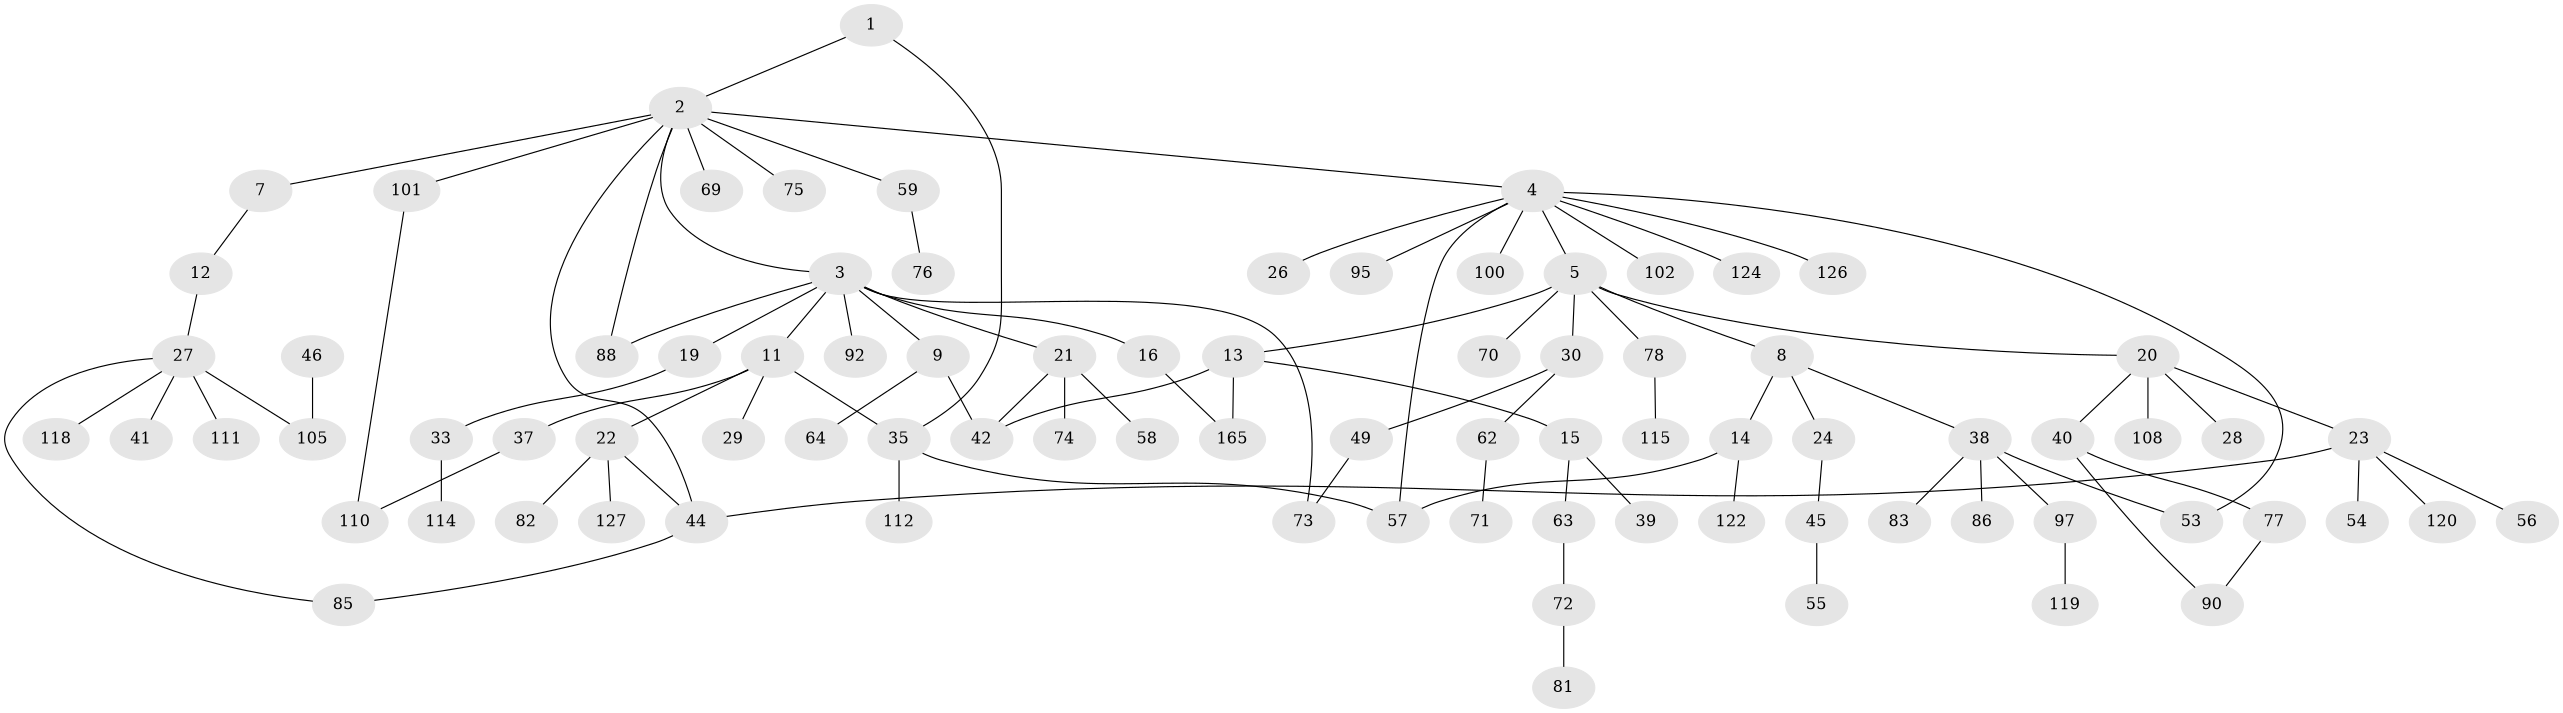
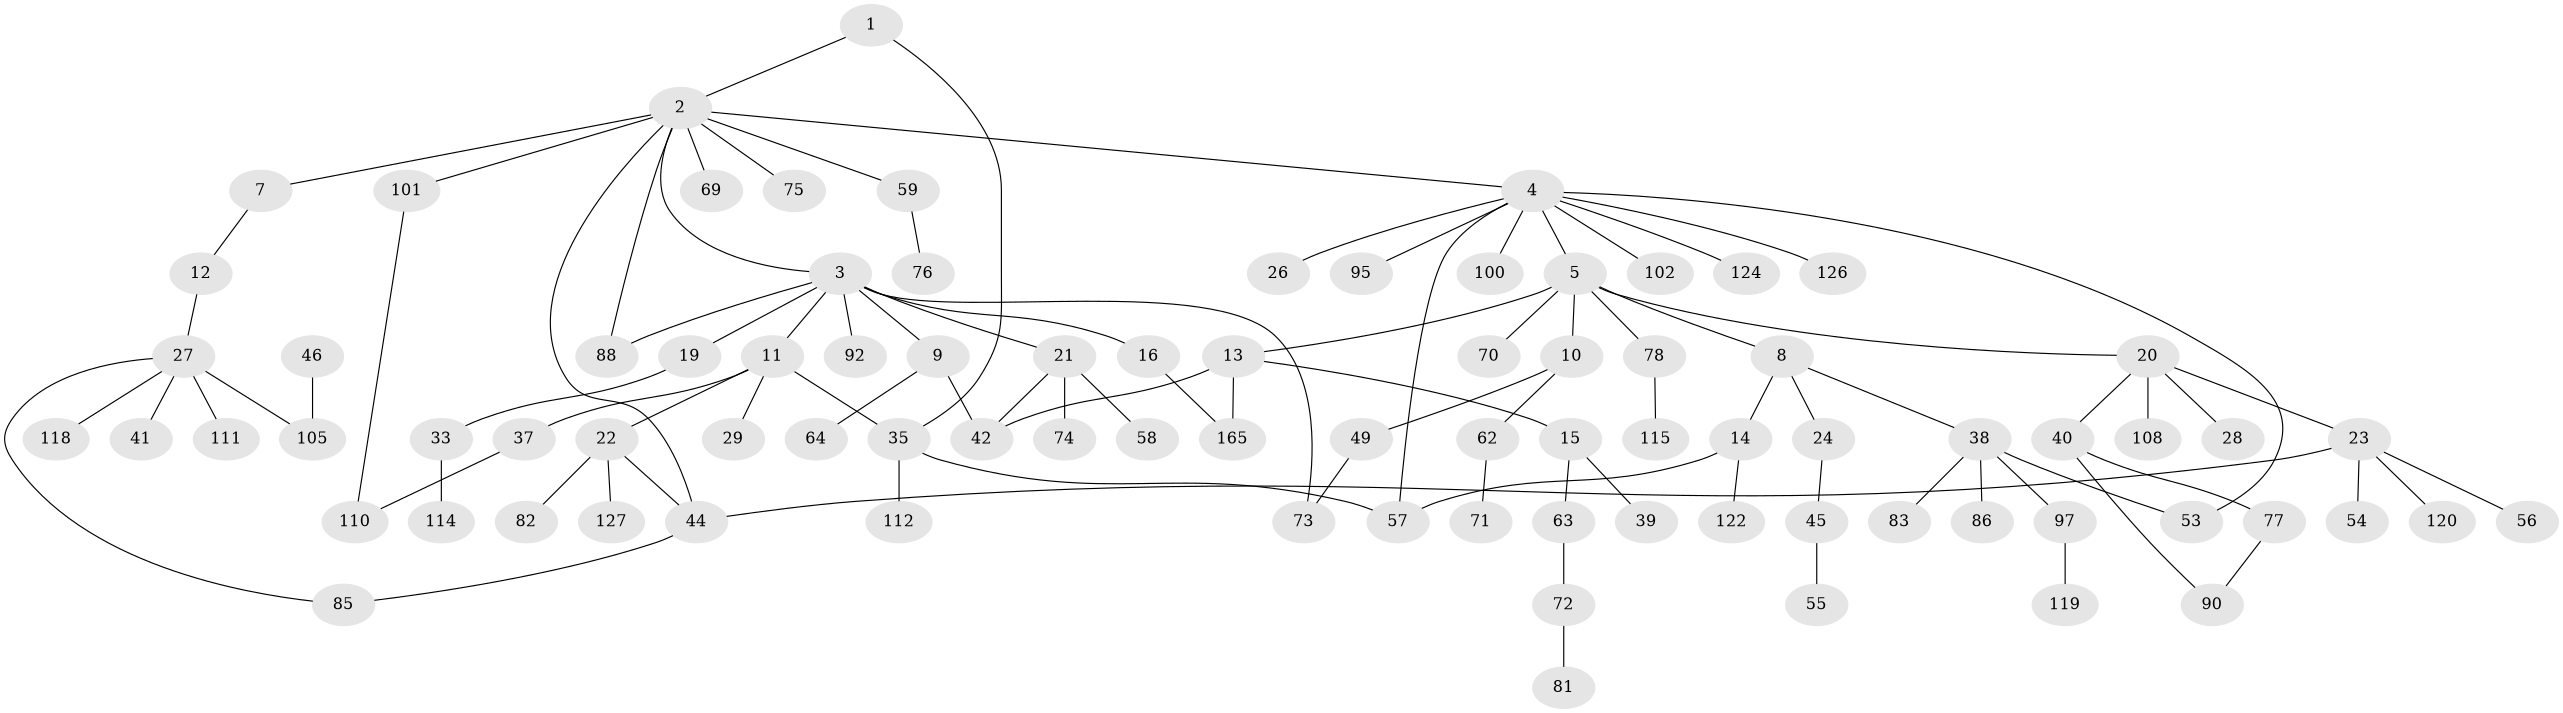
(1572, 356) -> (1572, 356)
